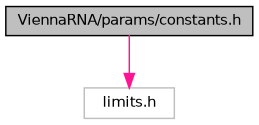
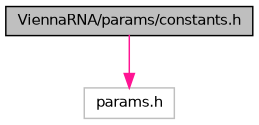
(129, 103) -> (129, 103)
